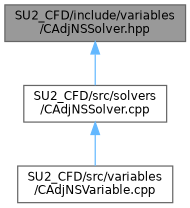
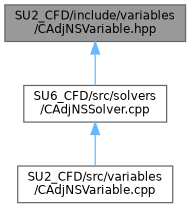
(95, 23) -> (95, 23)
(95, 104) -> (95, 104)
